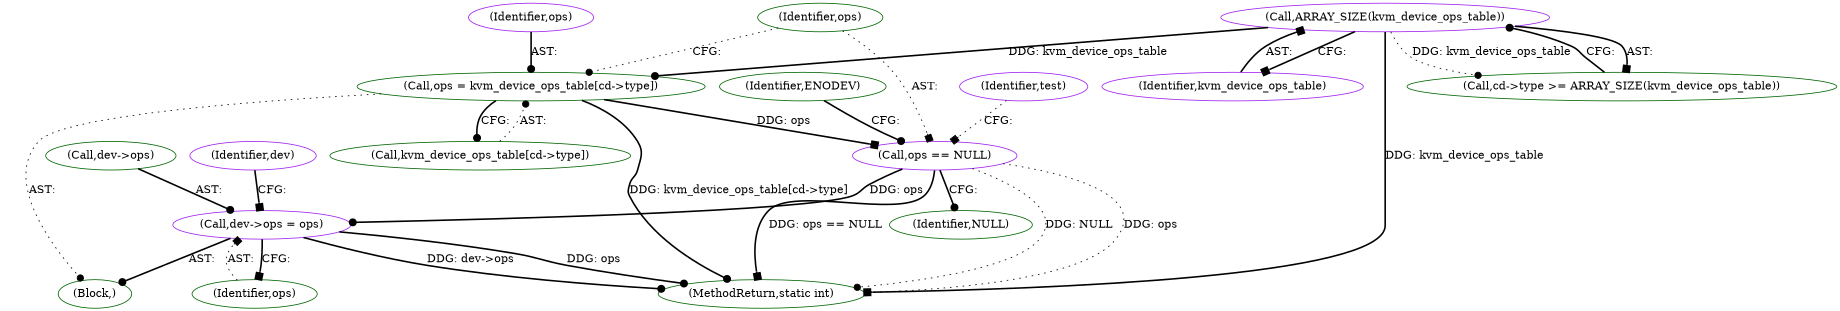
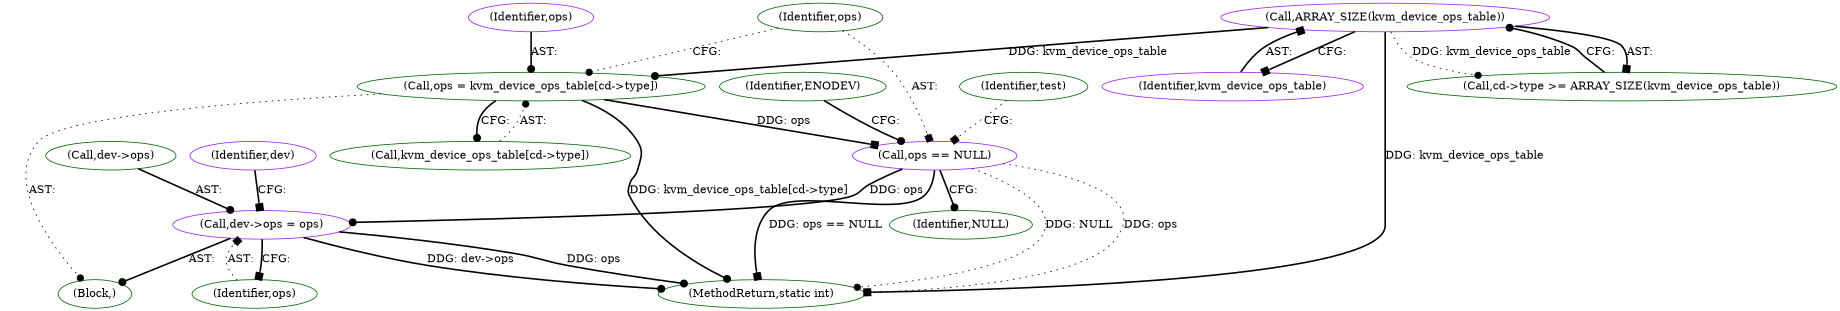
(1024, 87) -> (1024, 87)
